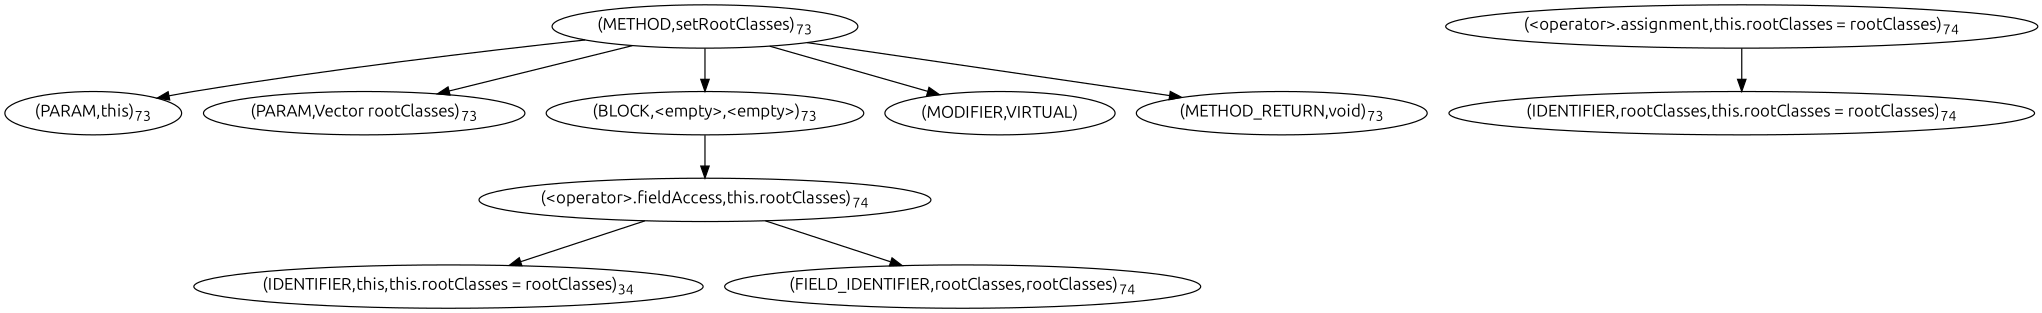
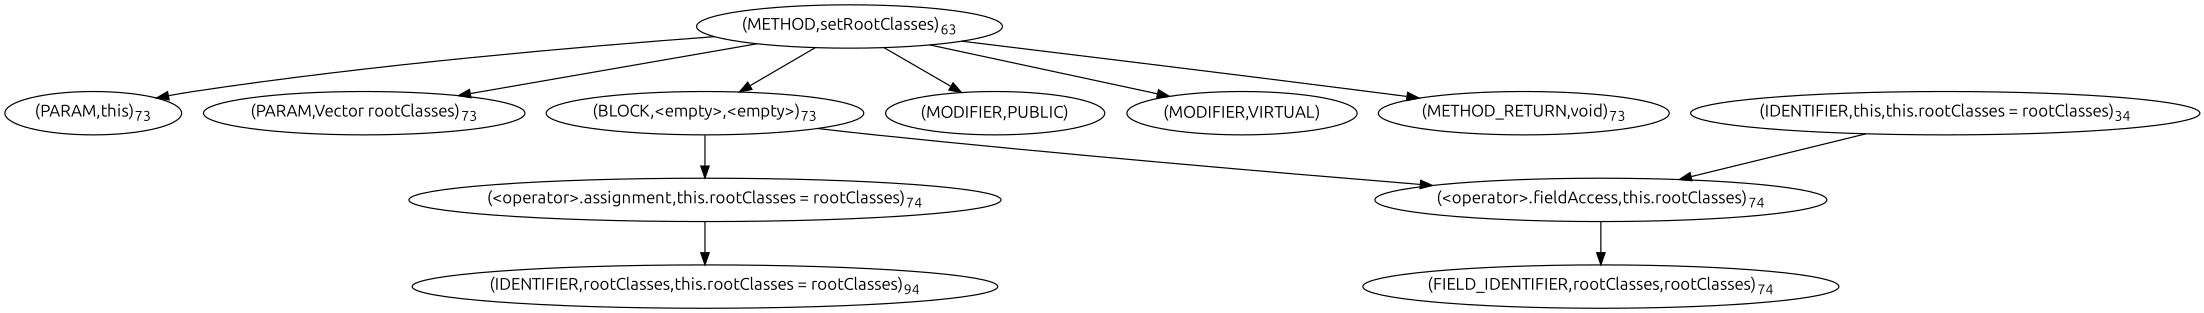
(804, 25) -> (949, 25)
(1949, 111) -> (912, 285)
none -> (995, 113)
none -> (705, 151)
(583, 241) -> (1779, 155)
